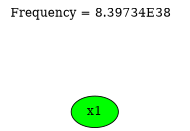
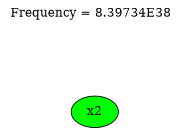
(95, 112) -> (95, 112)
